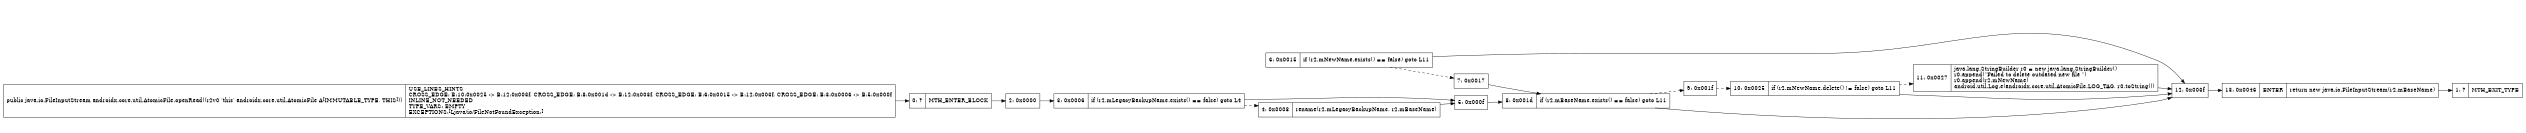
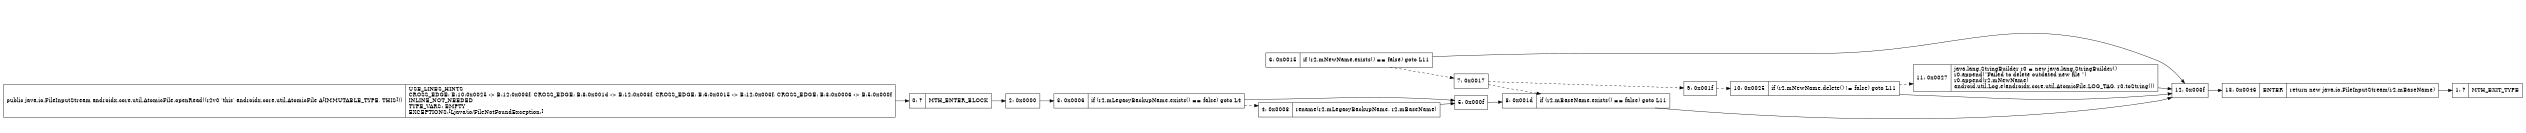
(1513, 89) -> (1513, 89)
(1665, 92) -> (1584, 85)
